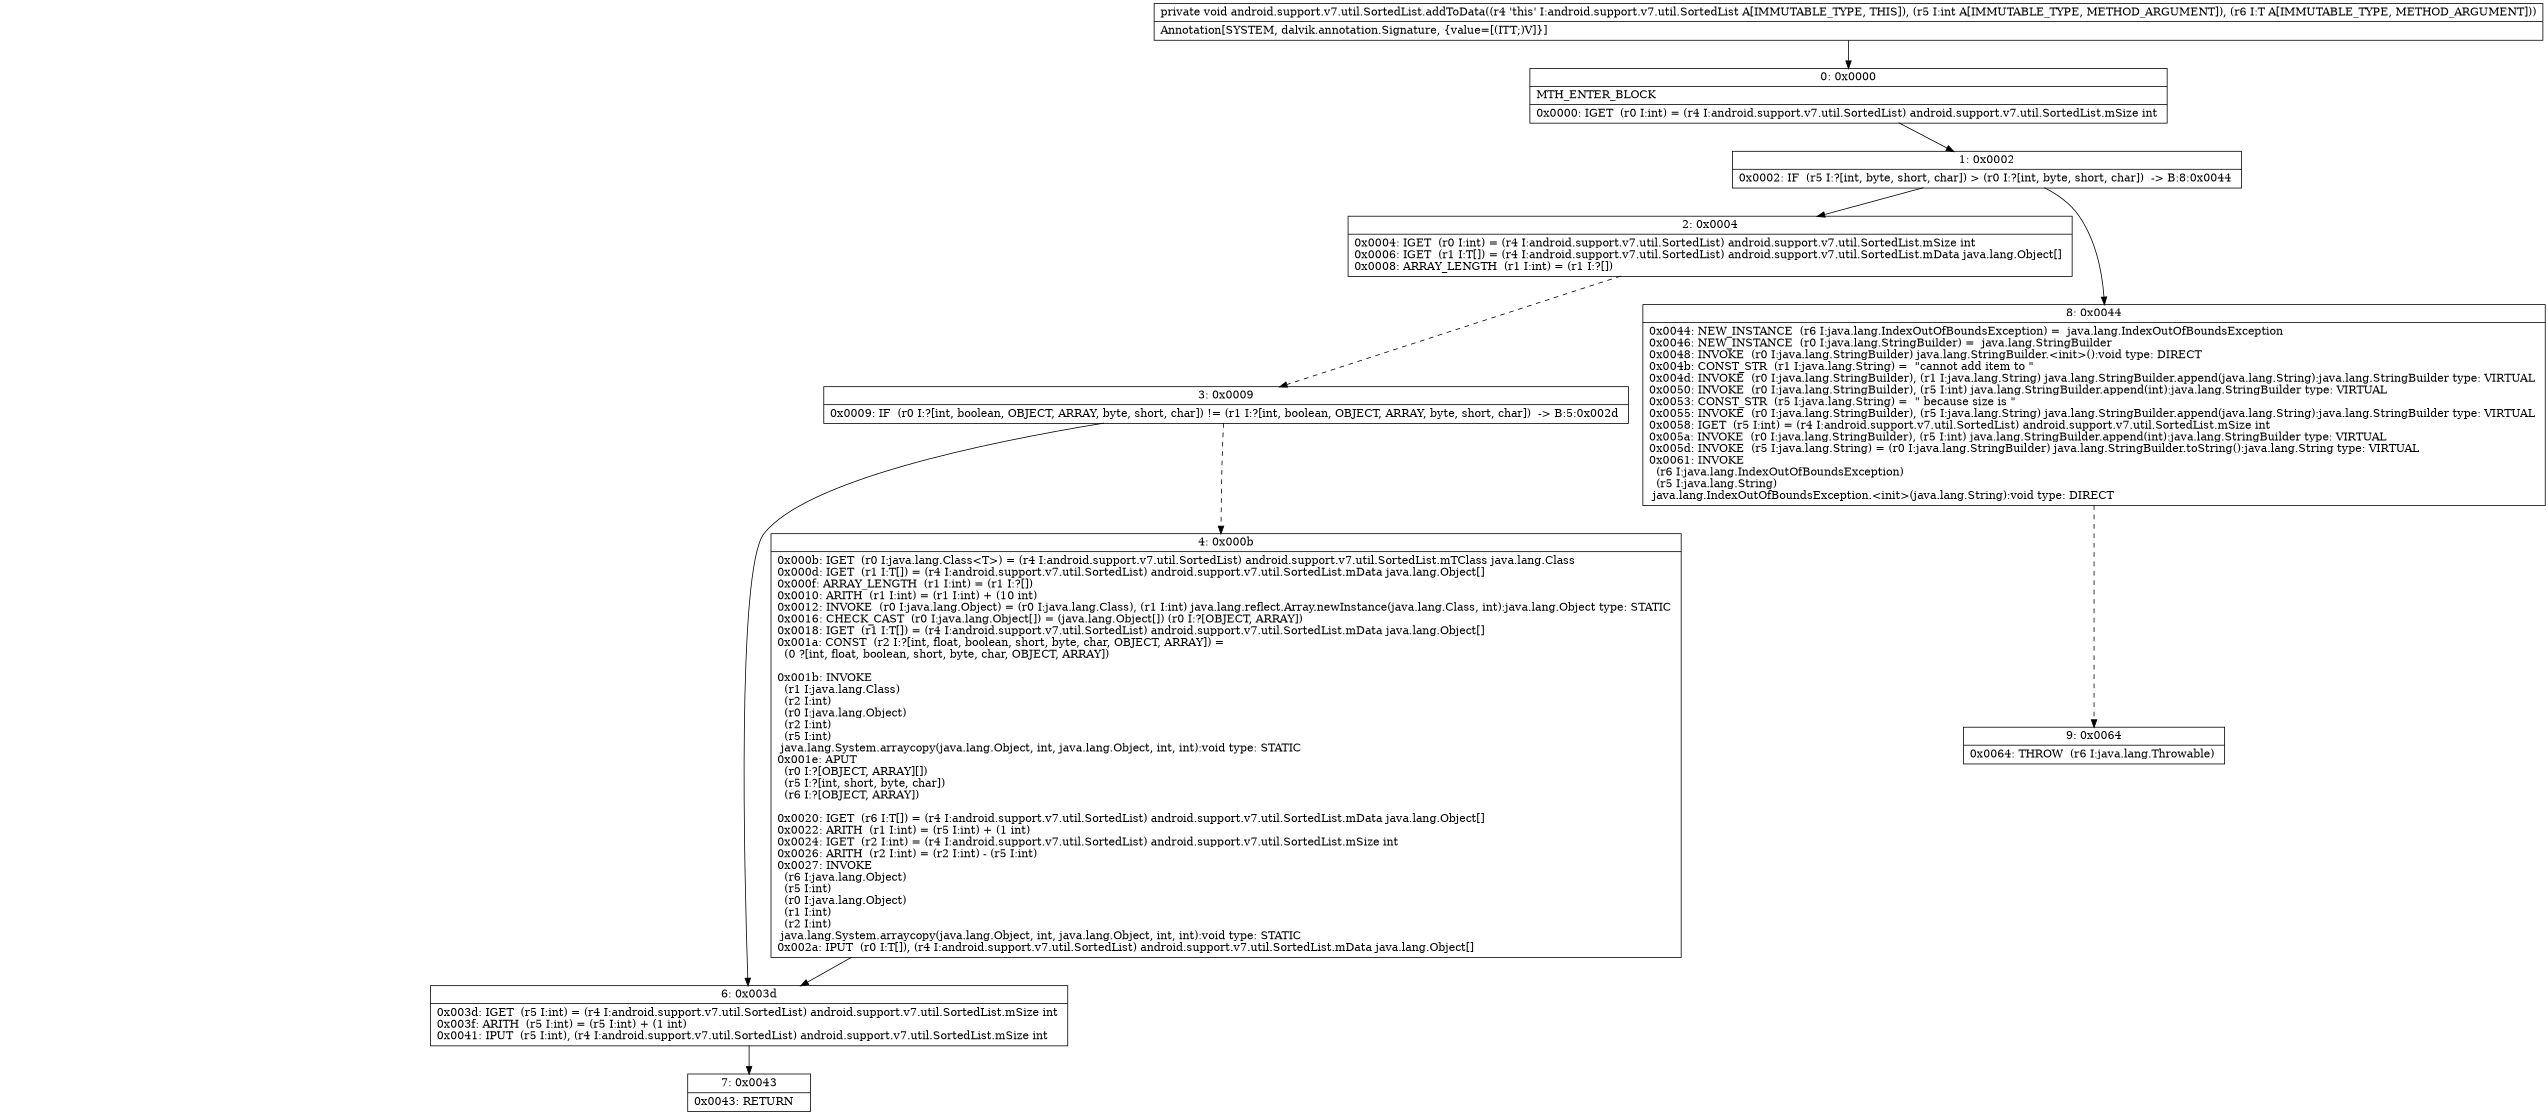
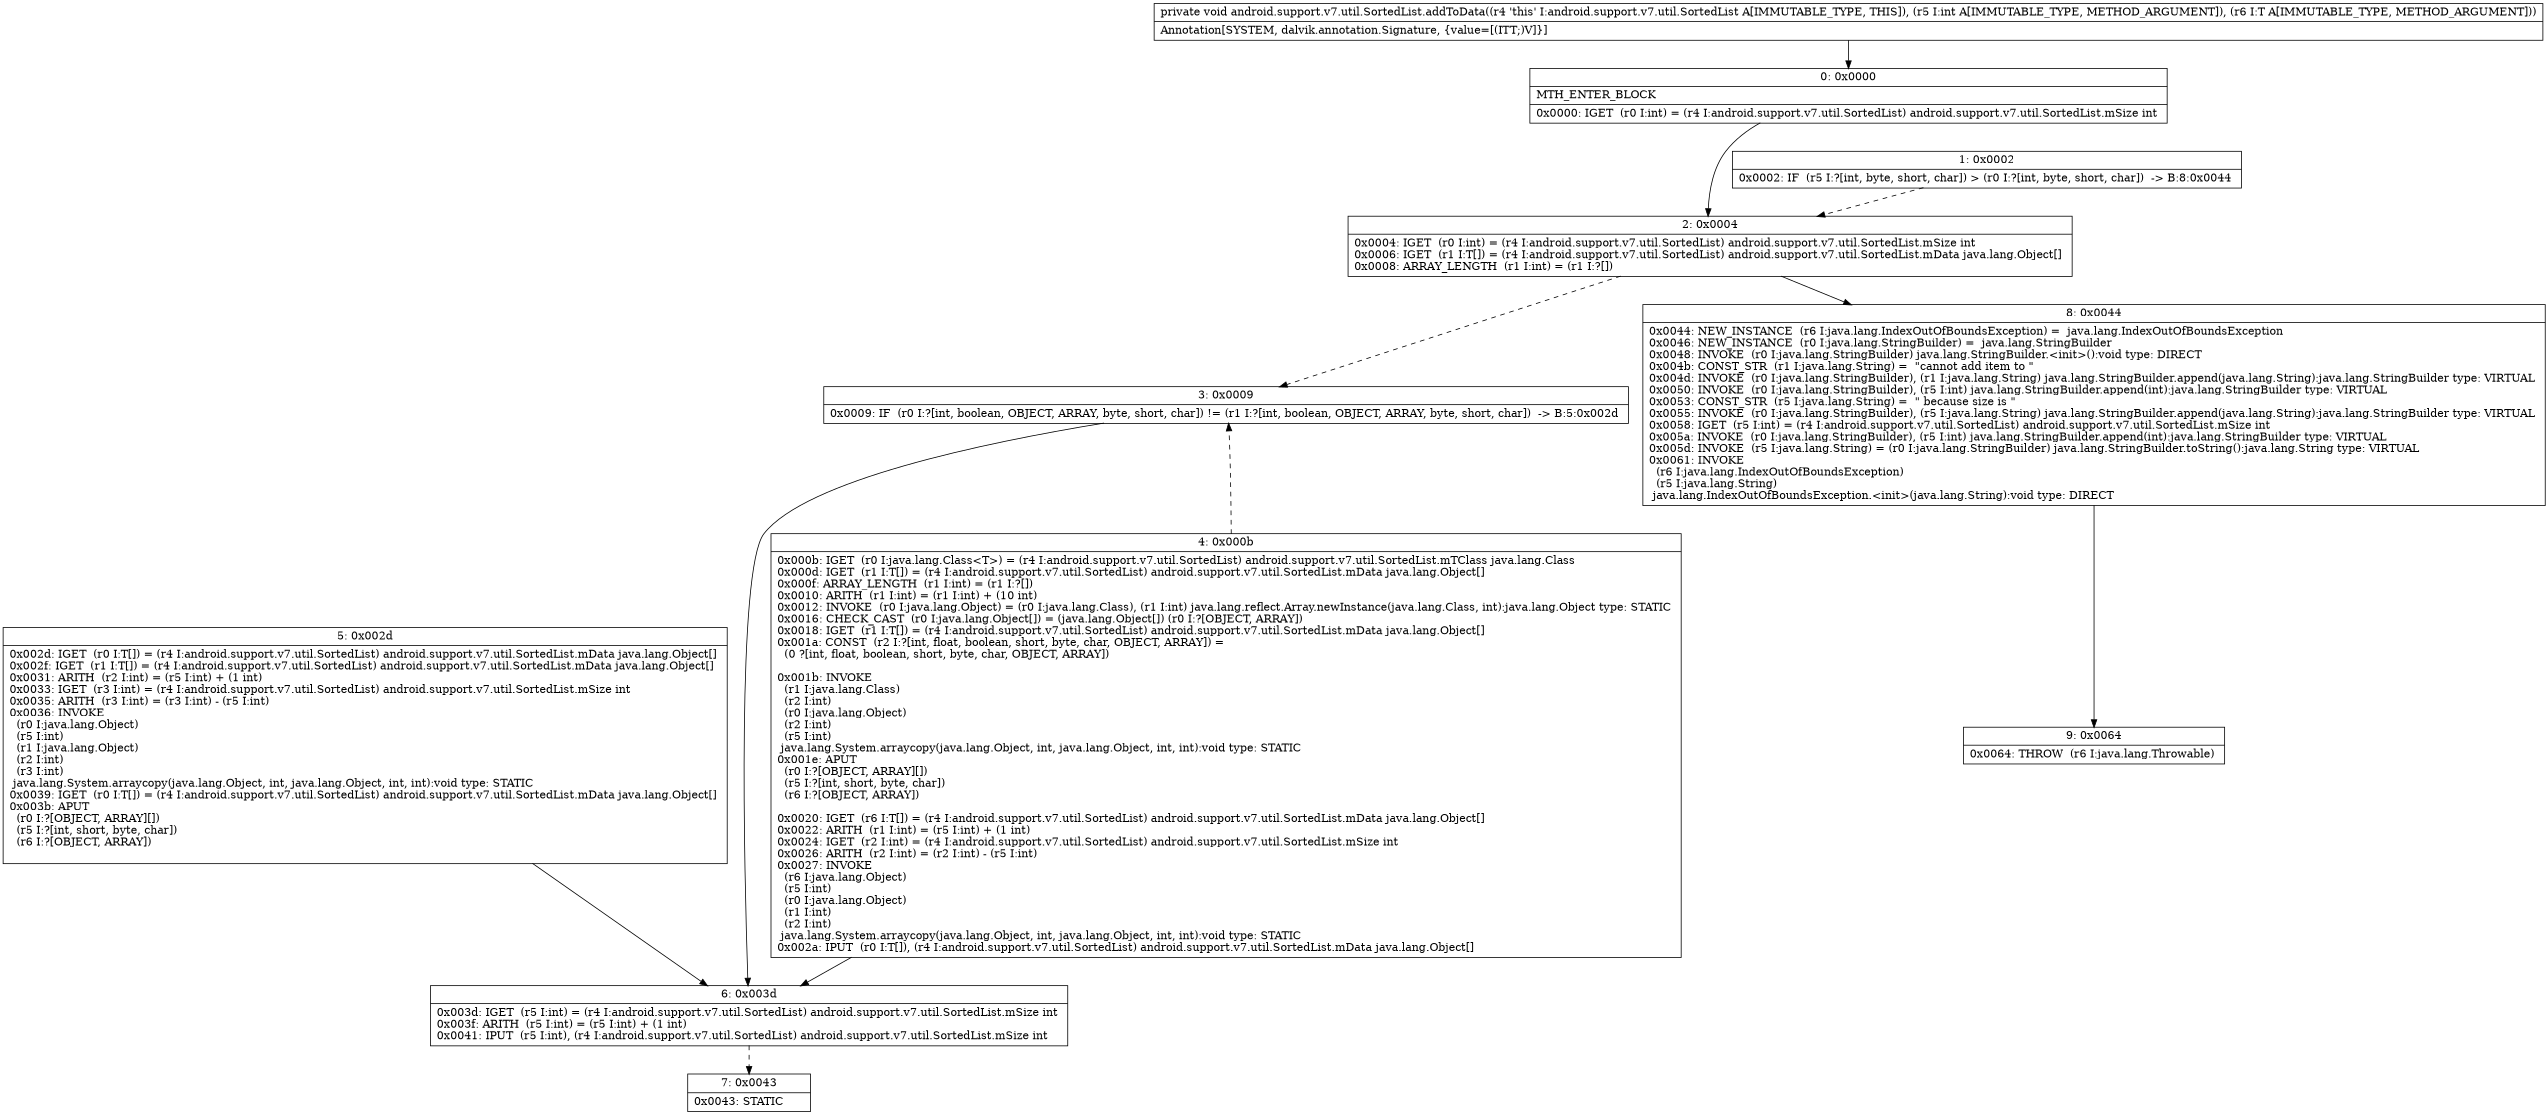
(1923, 135) -> (1721, 158)
(1874, 201) -> (1874, 201)
(2089, 234) -> (1813, 289)
(1222, 475) -> (1231, 483)
(2094, 612) -> (2094, 612)
none -> (365, 746)
(749, 1056) -> (749, 1056)
(749, 1102) -> (744, 1102)
